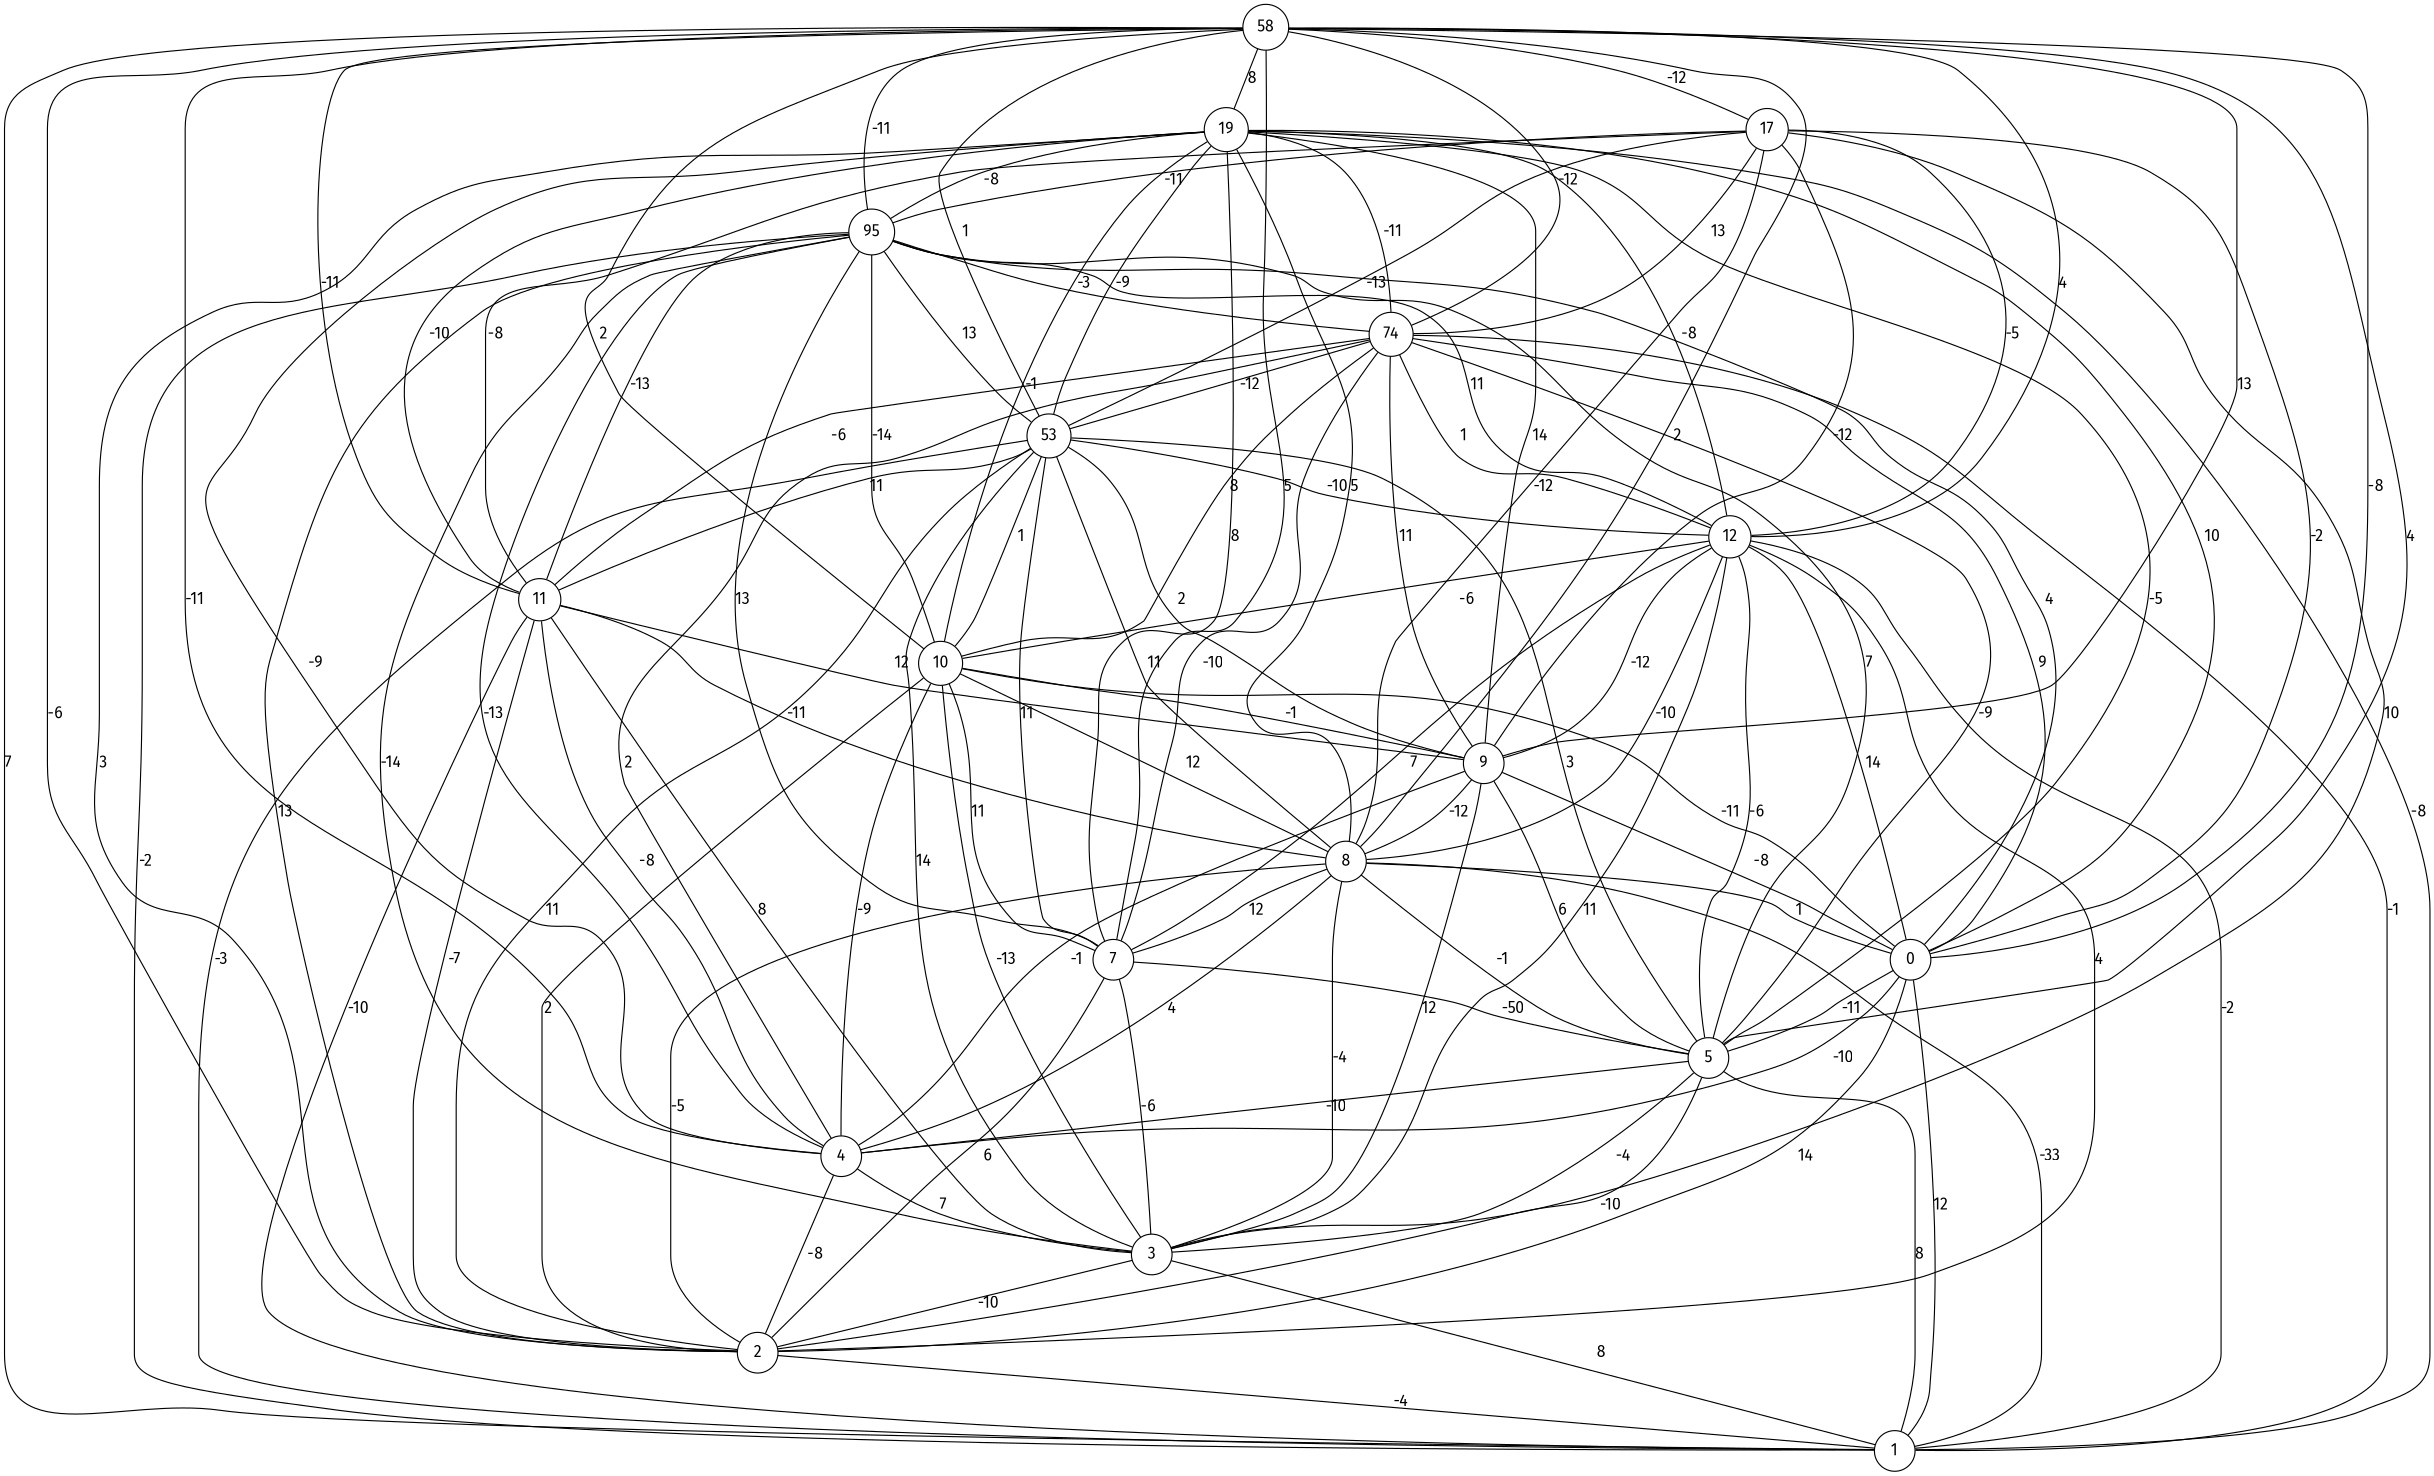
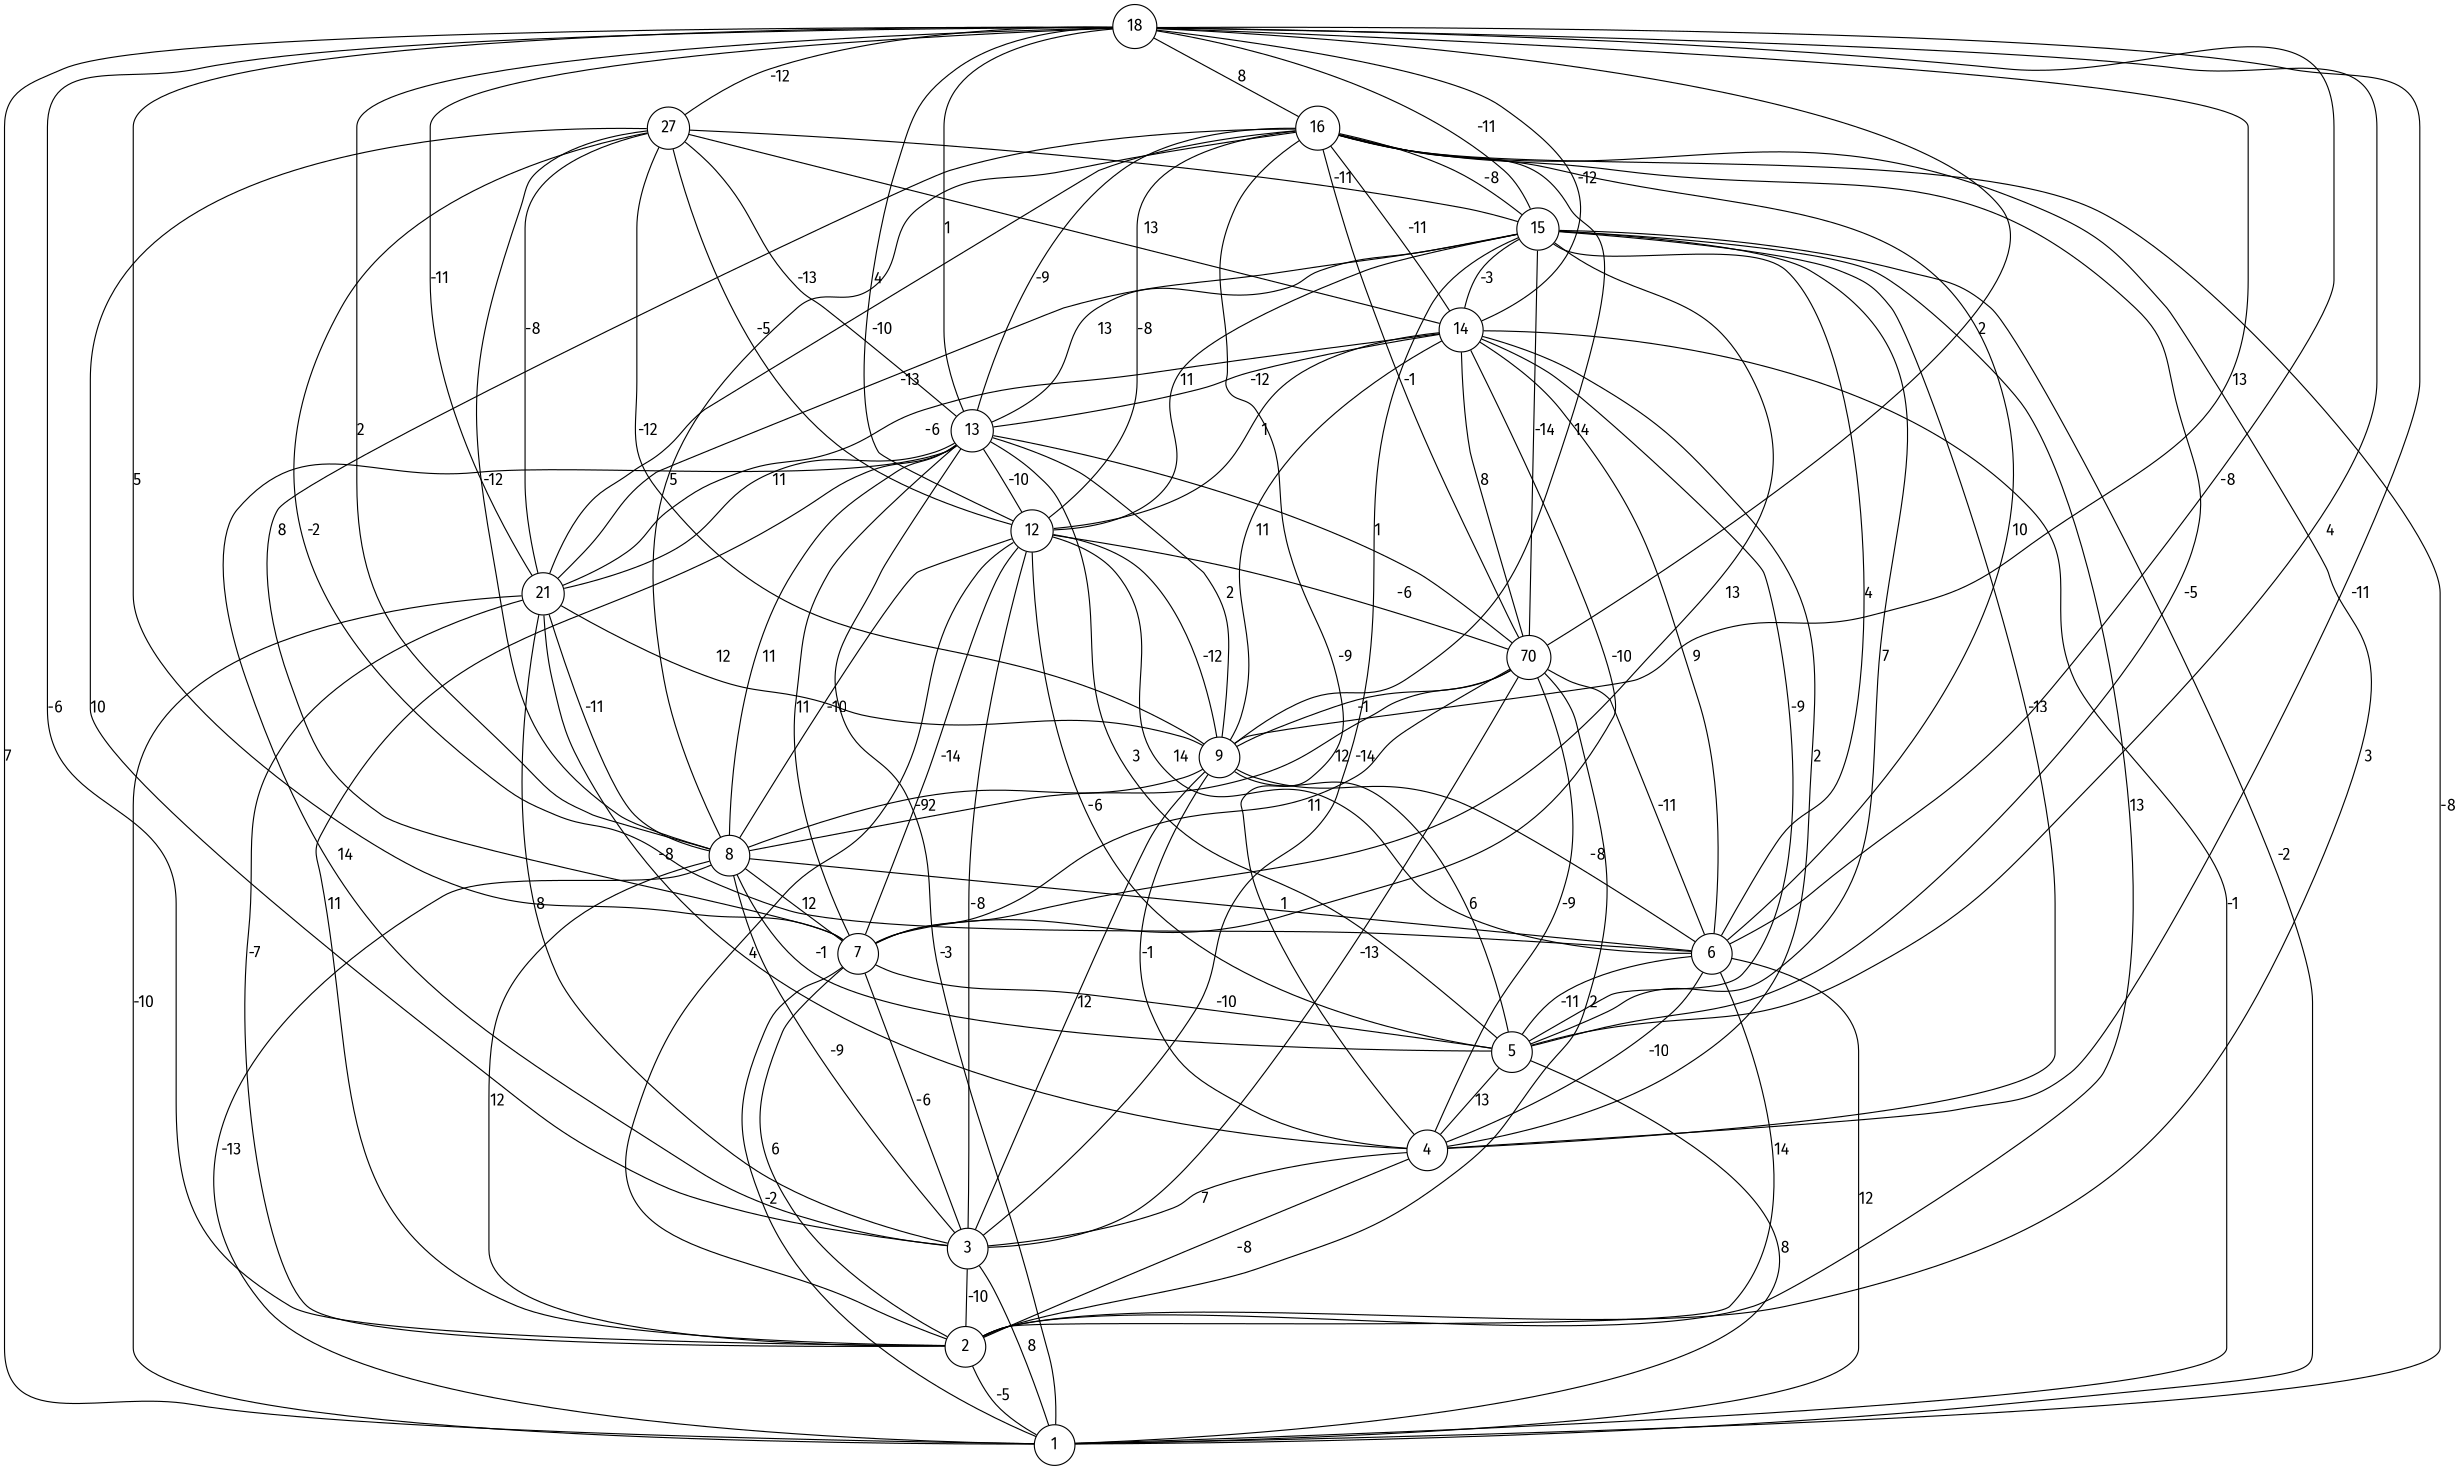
(1266, 27) -> (1135, 27)
(1226, 130) -> (1318, 128)
(1767, 130) -> (668, 128)
(872, 232) -> (1538, 229)
(1391, 334) -> (1461, 330)
(1049, 436) -> (972, 431)
(540, 600) -> (543, 594)
(941, 663) -> (1529, 658)
(1414, 763) -> (951, 757)
(1459, 812) -> (925, 807)
(1590, 911) -> (978, 905)
(1911, 960) -> (1712, 954)
(2221, 992) -> (782, 1242)
(1513, 1009) -> (1227, 1003)
(1110, 1039) -> none
(1340, 1058) -> (837, 1052)
(678, 1107) -> (497, 1101)
(1336, 1107) -> (1482, 1101)
(2050, 1156) -> (231, 1150)
(1494, 1207) -> none
(1270, 1267) -> none
(1401, 1402) -> (1003, 1396)
